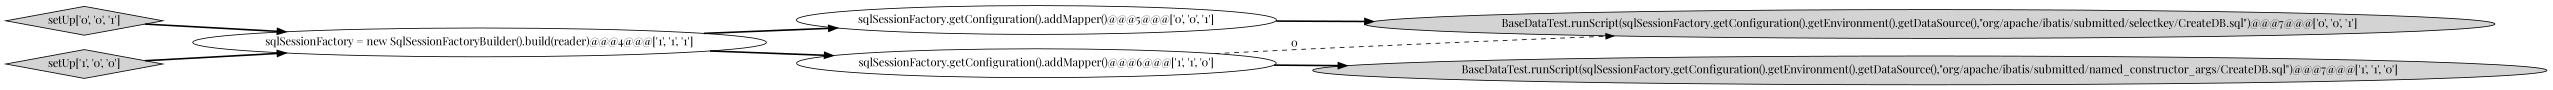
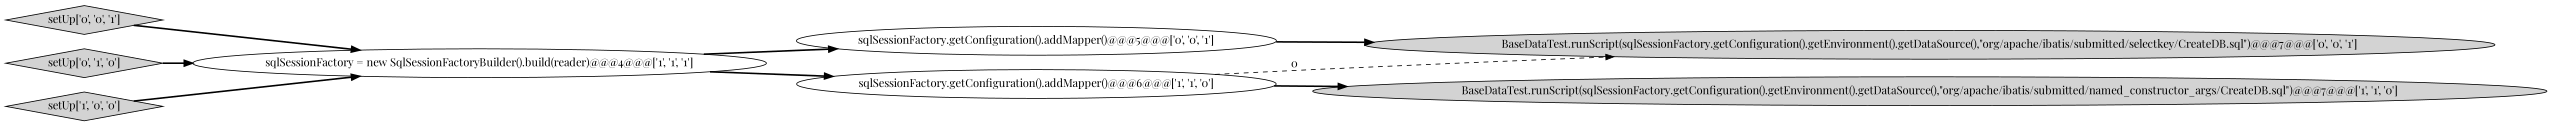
none -> (84, 63)
